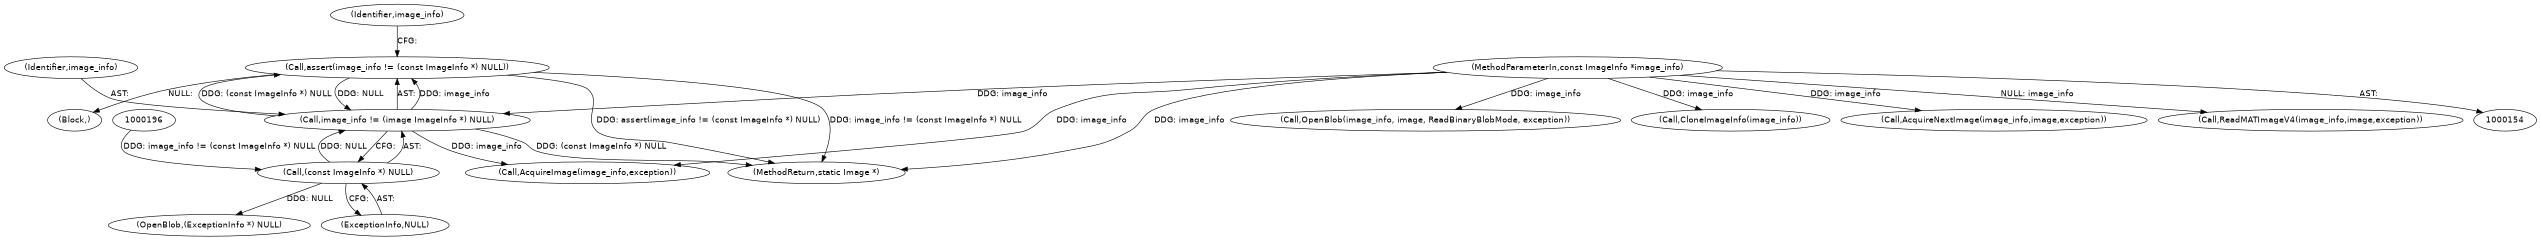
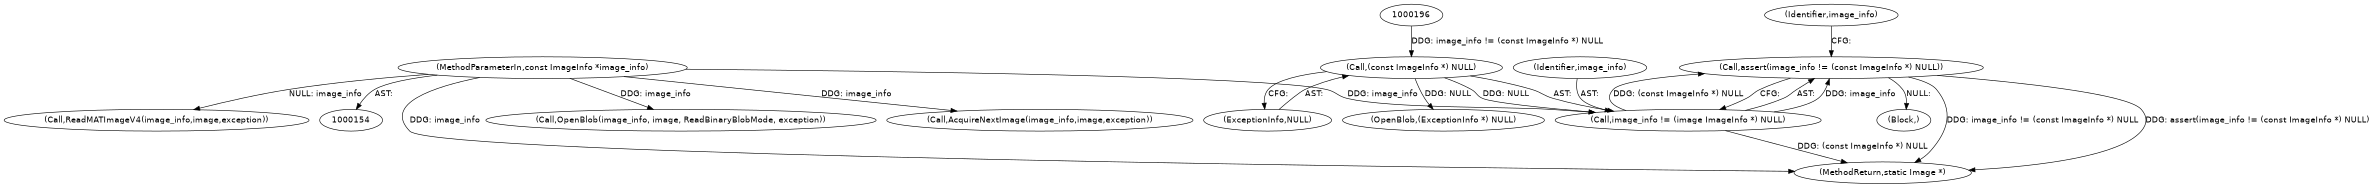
(361, 94) -> (1772, 94)
(1731, 120) -> none
(375, 144) -> none
(588, 173) -> none
